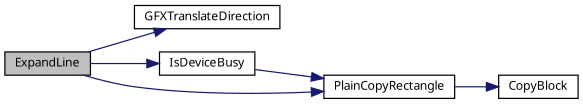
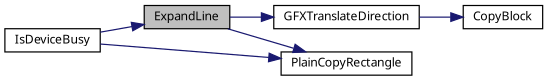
(119, 64) -> (116, 29)
(471, 87) -> (435, 17)
